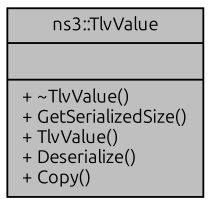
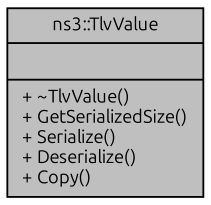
(71, 137) -> (70, 137)
